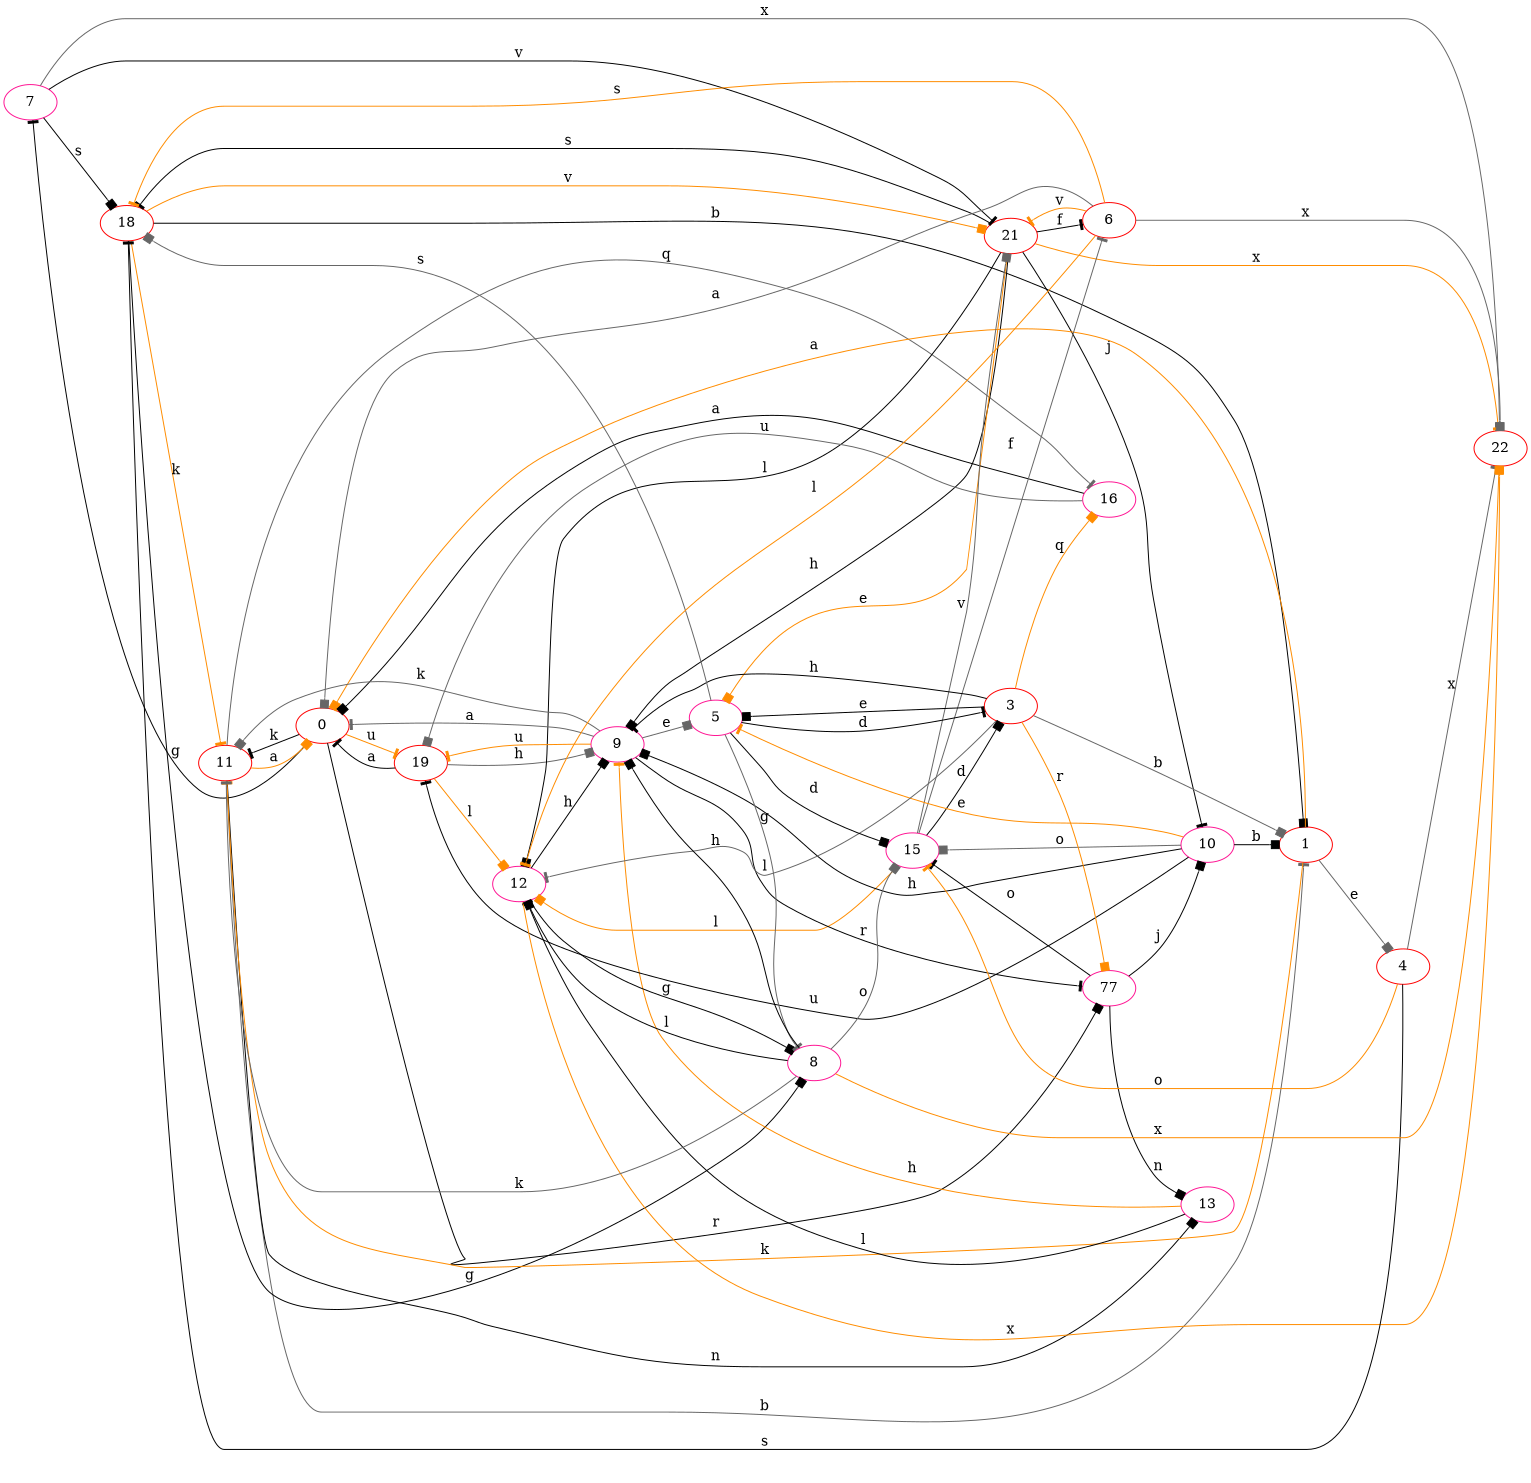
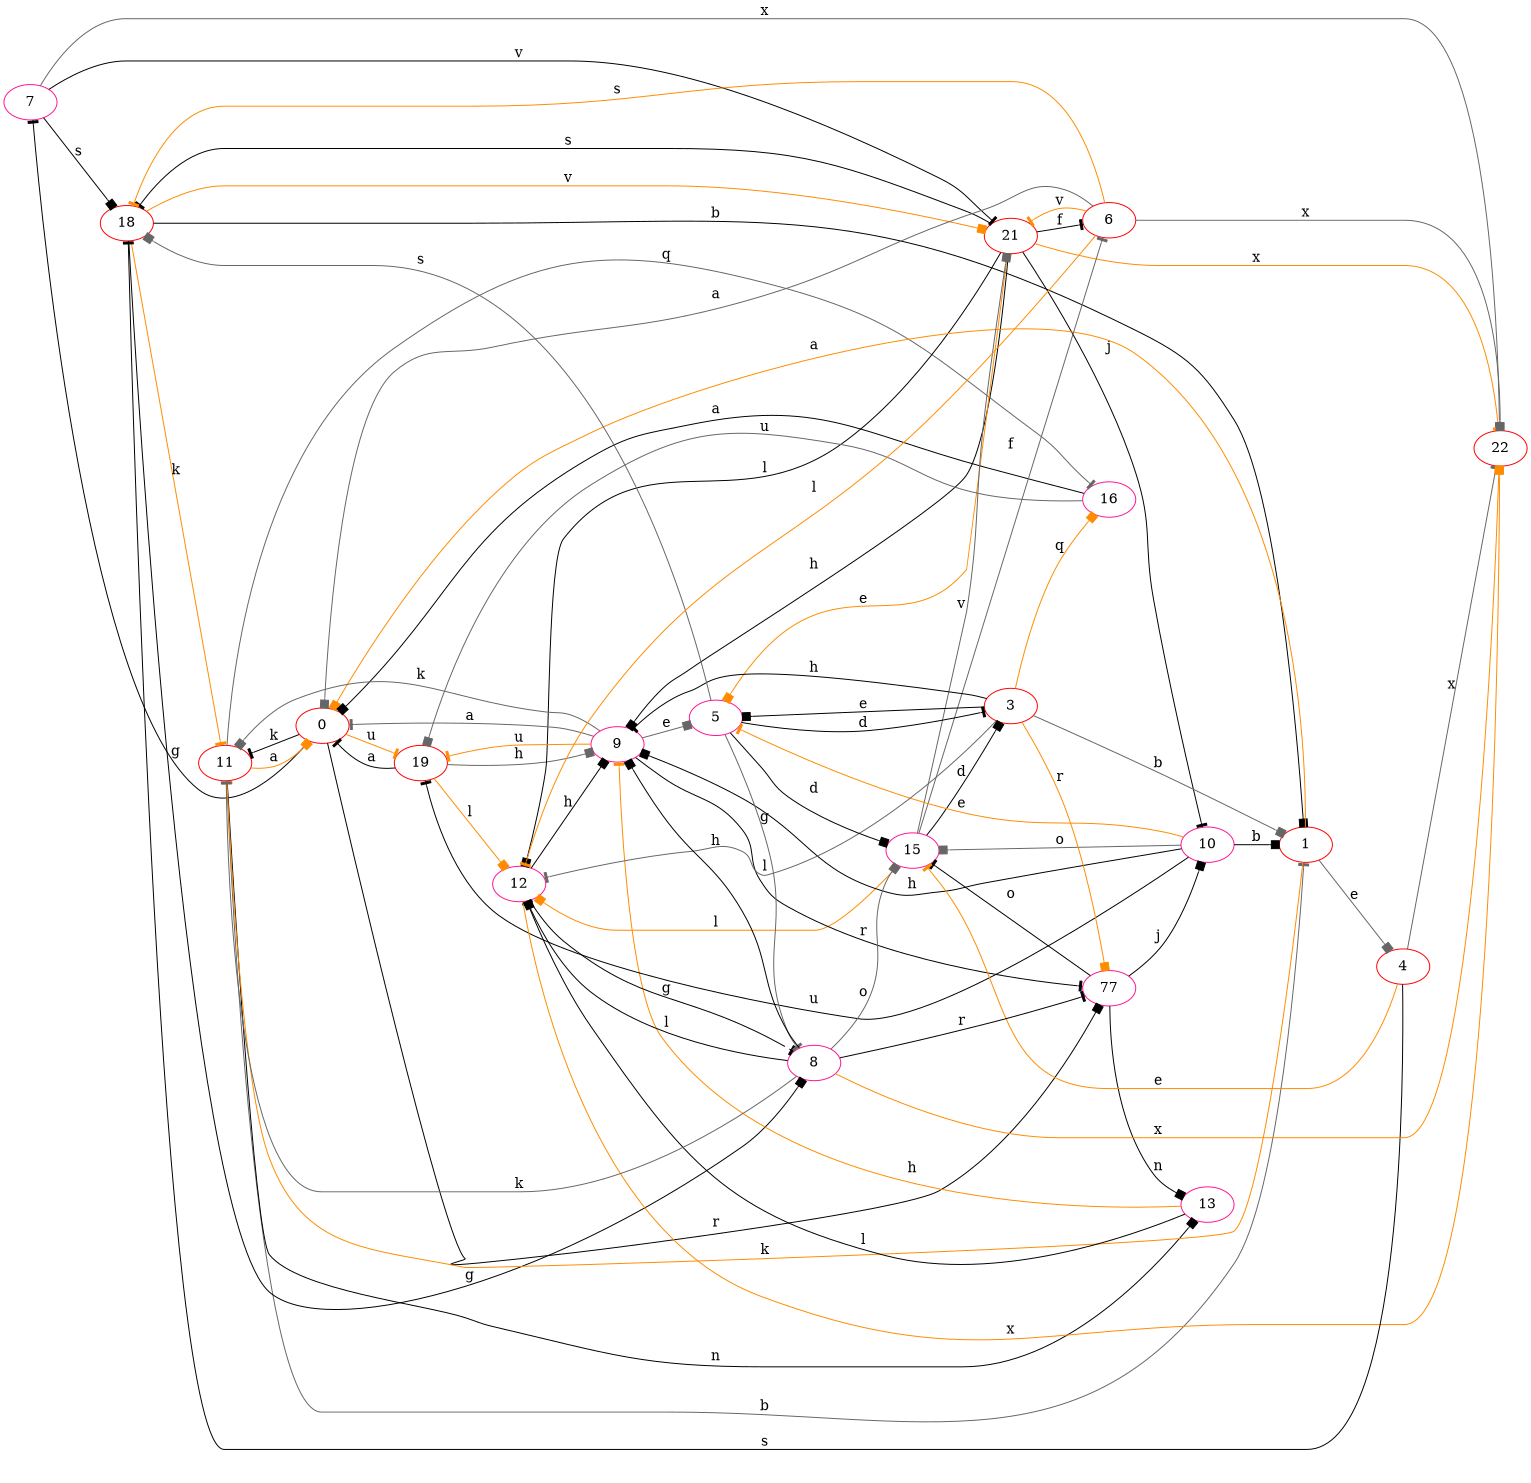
(653, 993) -> (653, 993)
none -> (961, 1030)
(1158, 1081) -> (1158, 1081)
